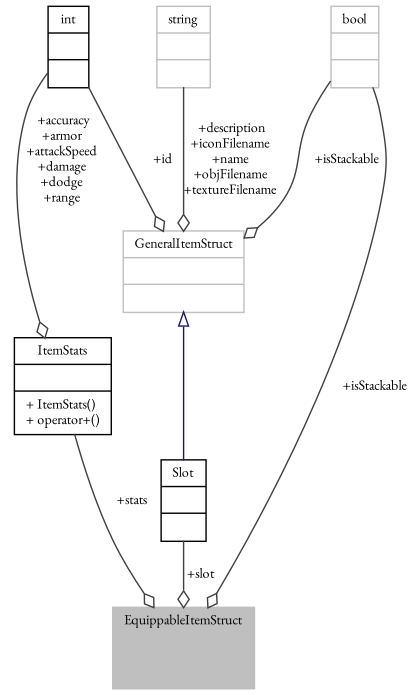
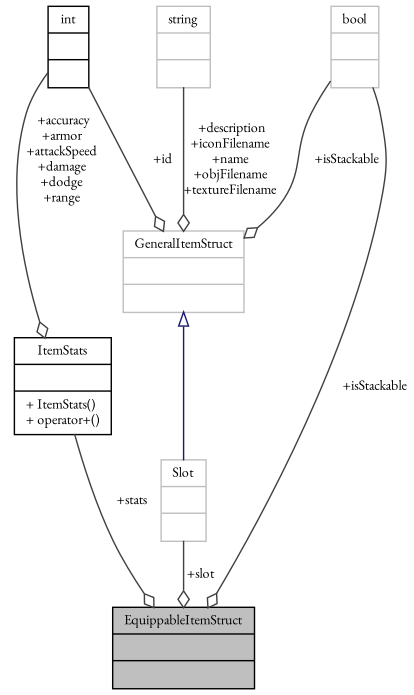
(184, 501) -> (184, 501)
(184, 648) -> (184, 648)
